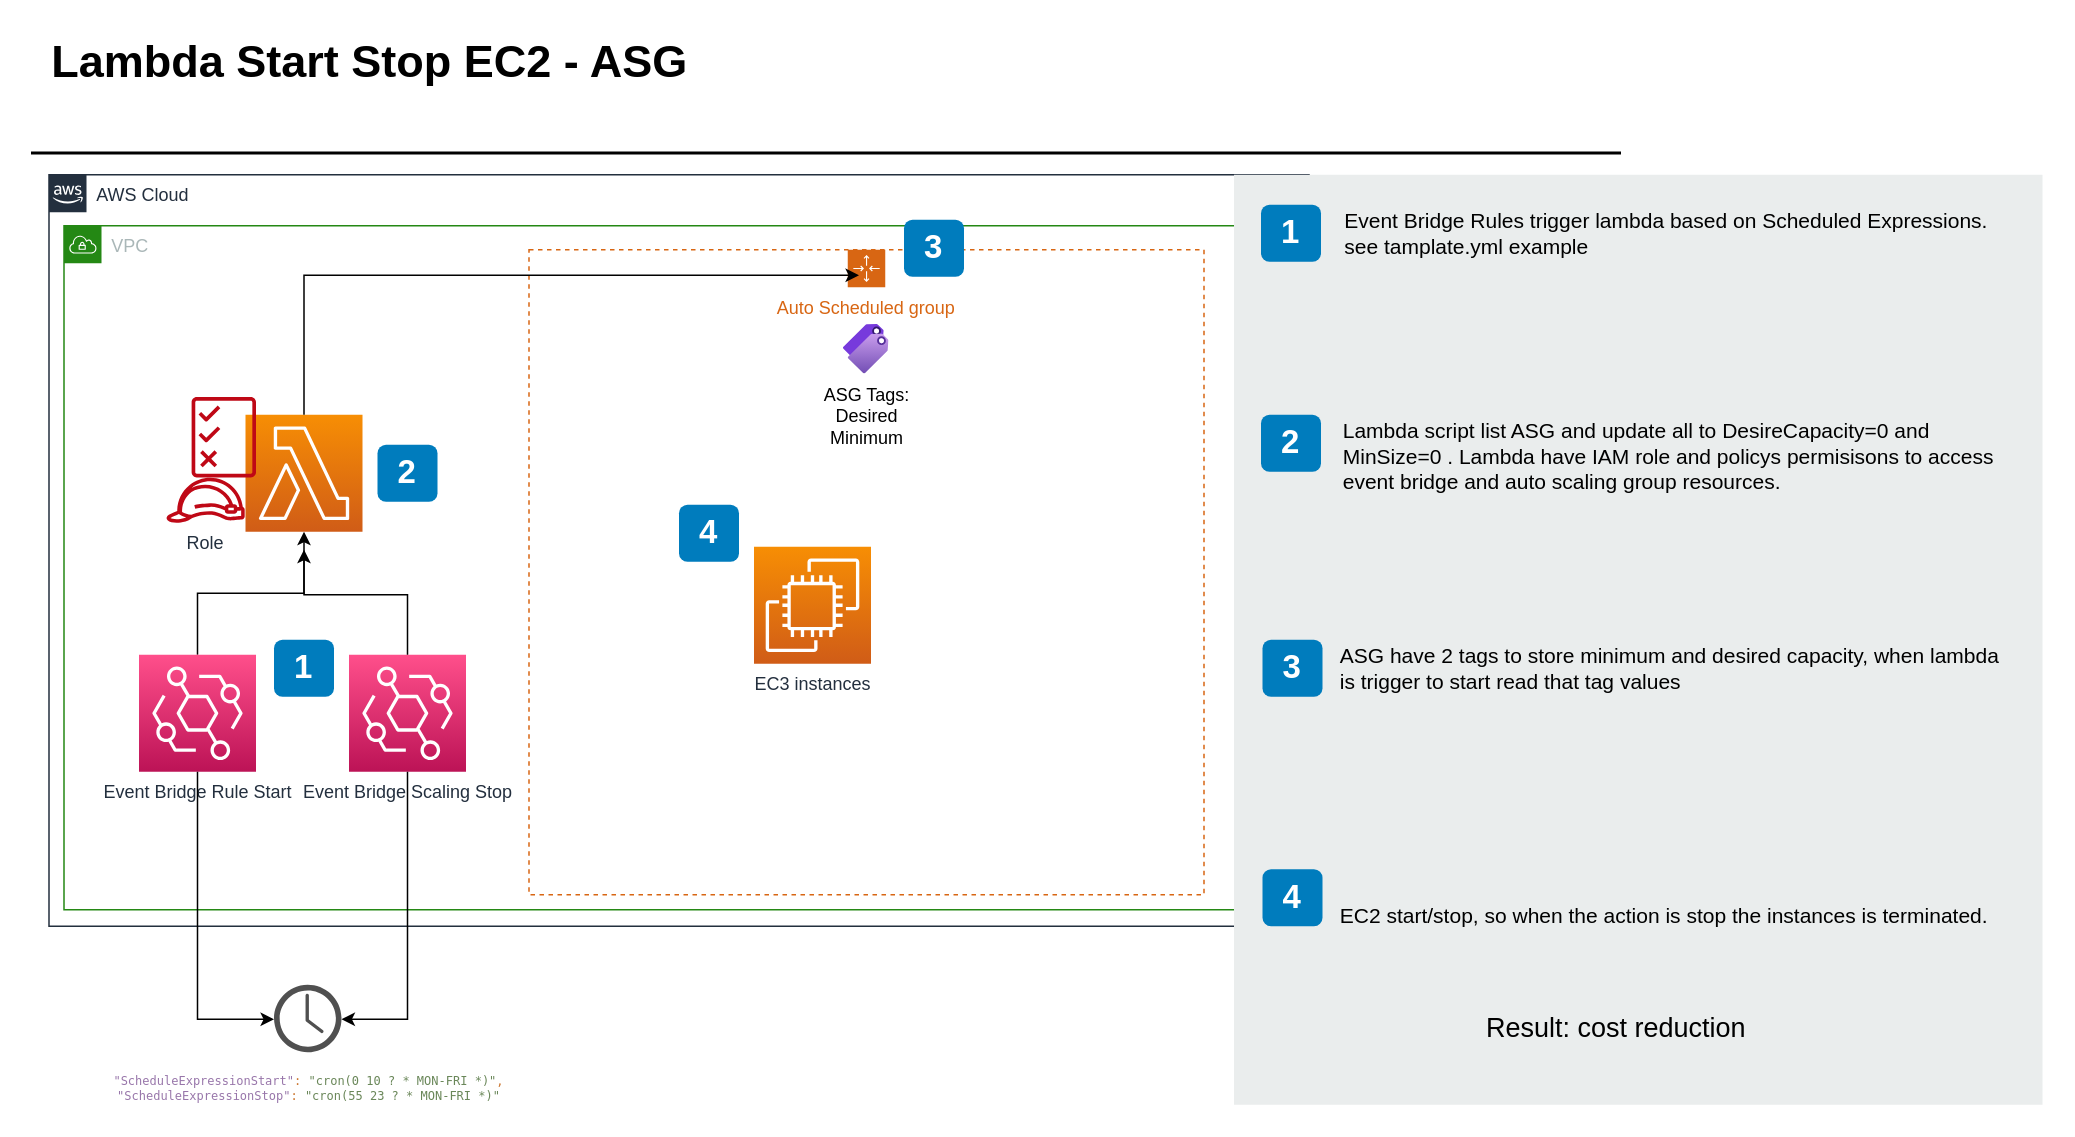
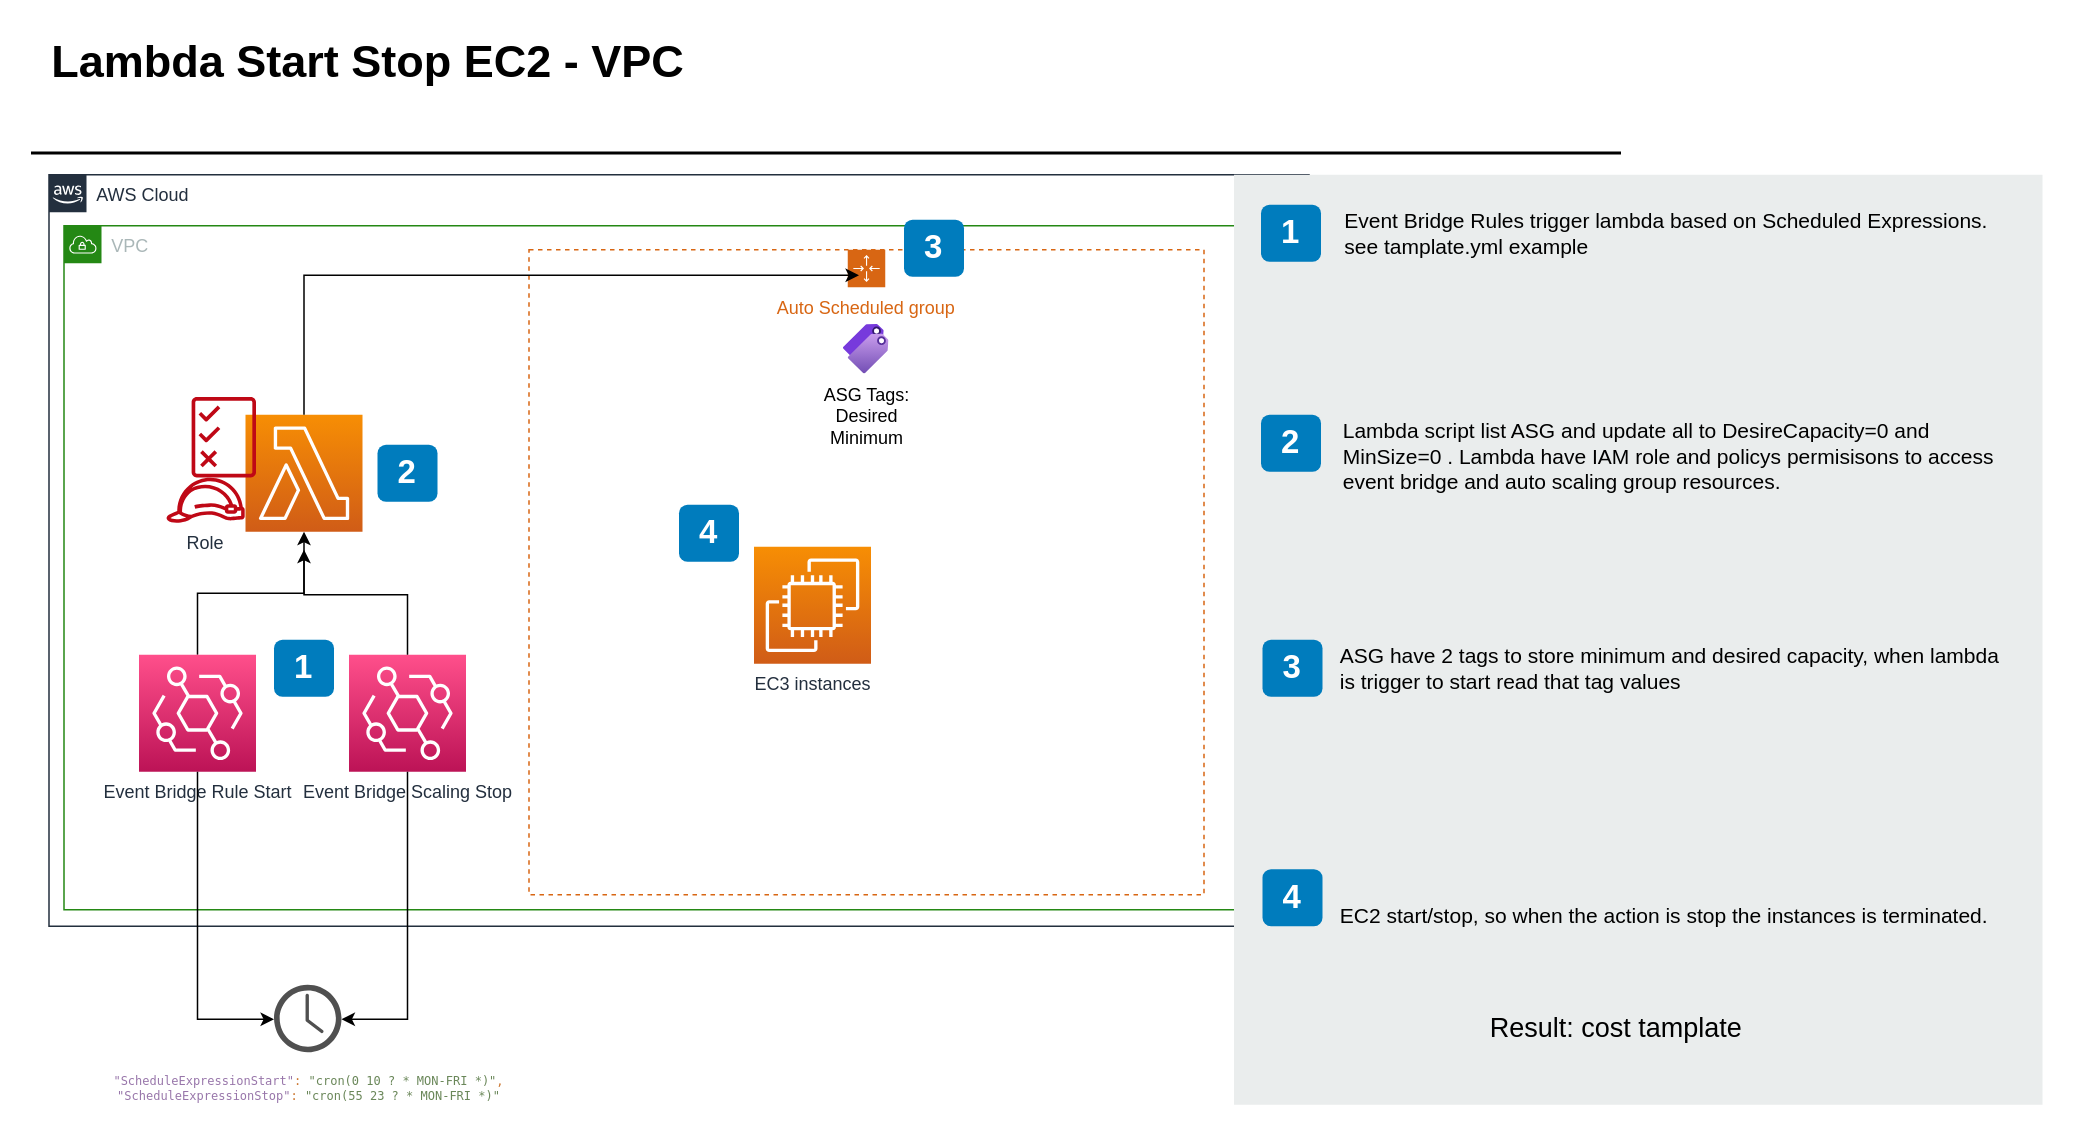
(363, 62) -> (363, 62)
(1616, 1026) -> (1616, 1026)
